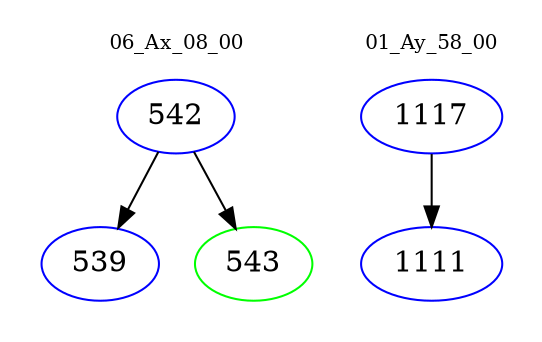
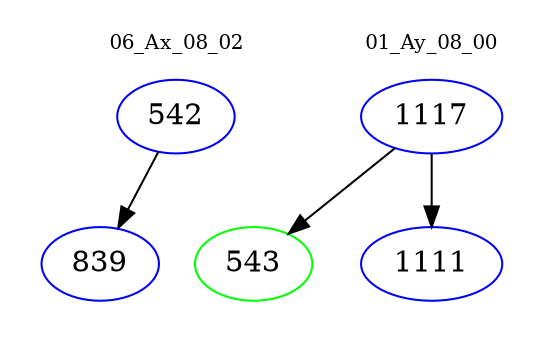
(177, 44) -> (177, 44)
(432, 44) -> (432, 44)
(210, 181) -> (359, 177)
(100, 264) -> (100, 264)
